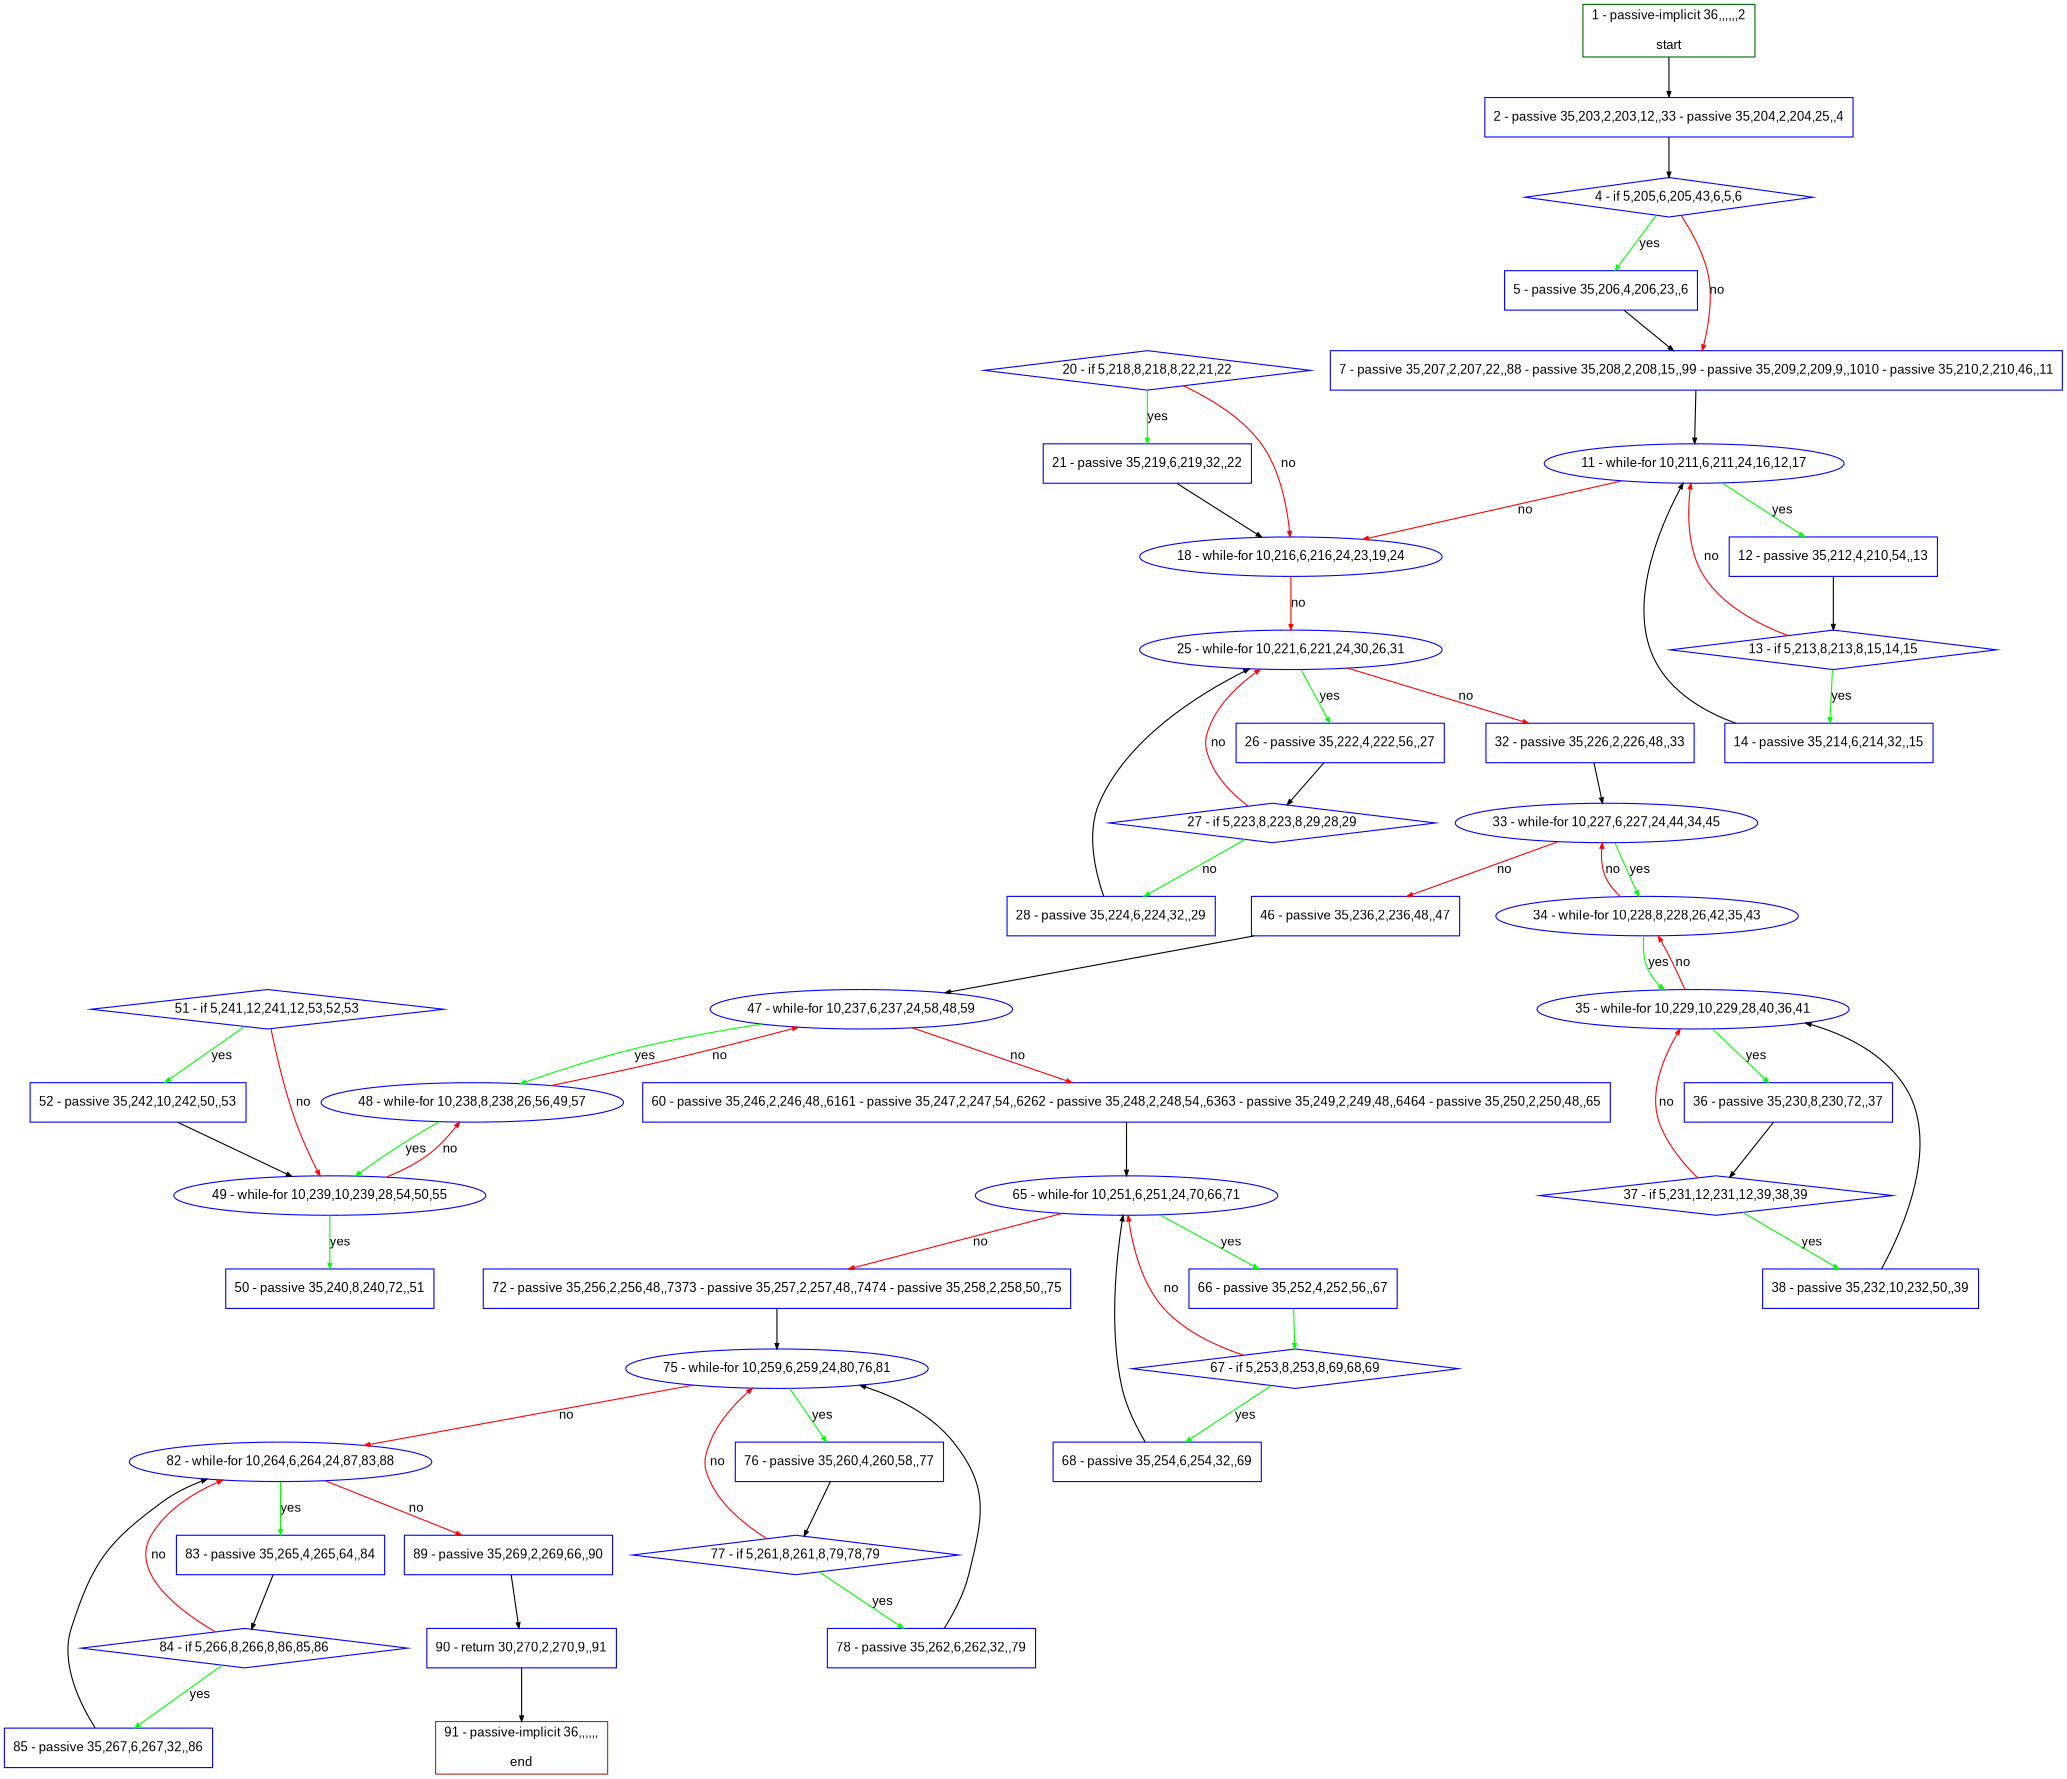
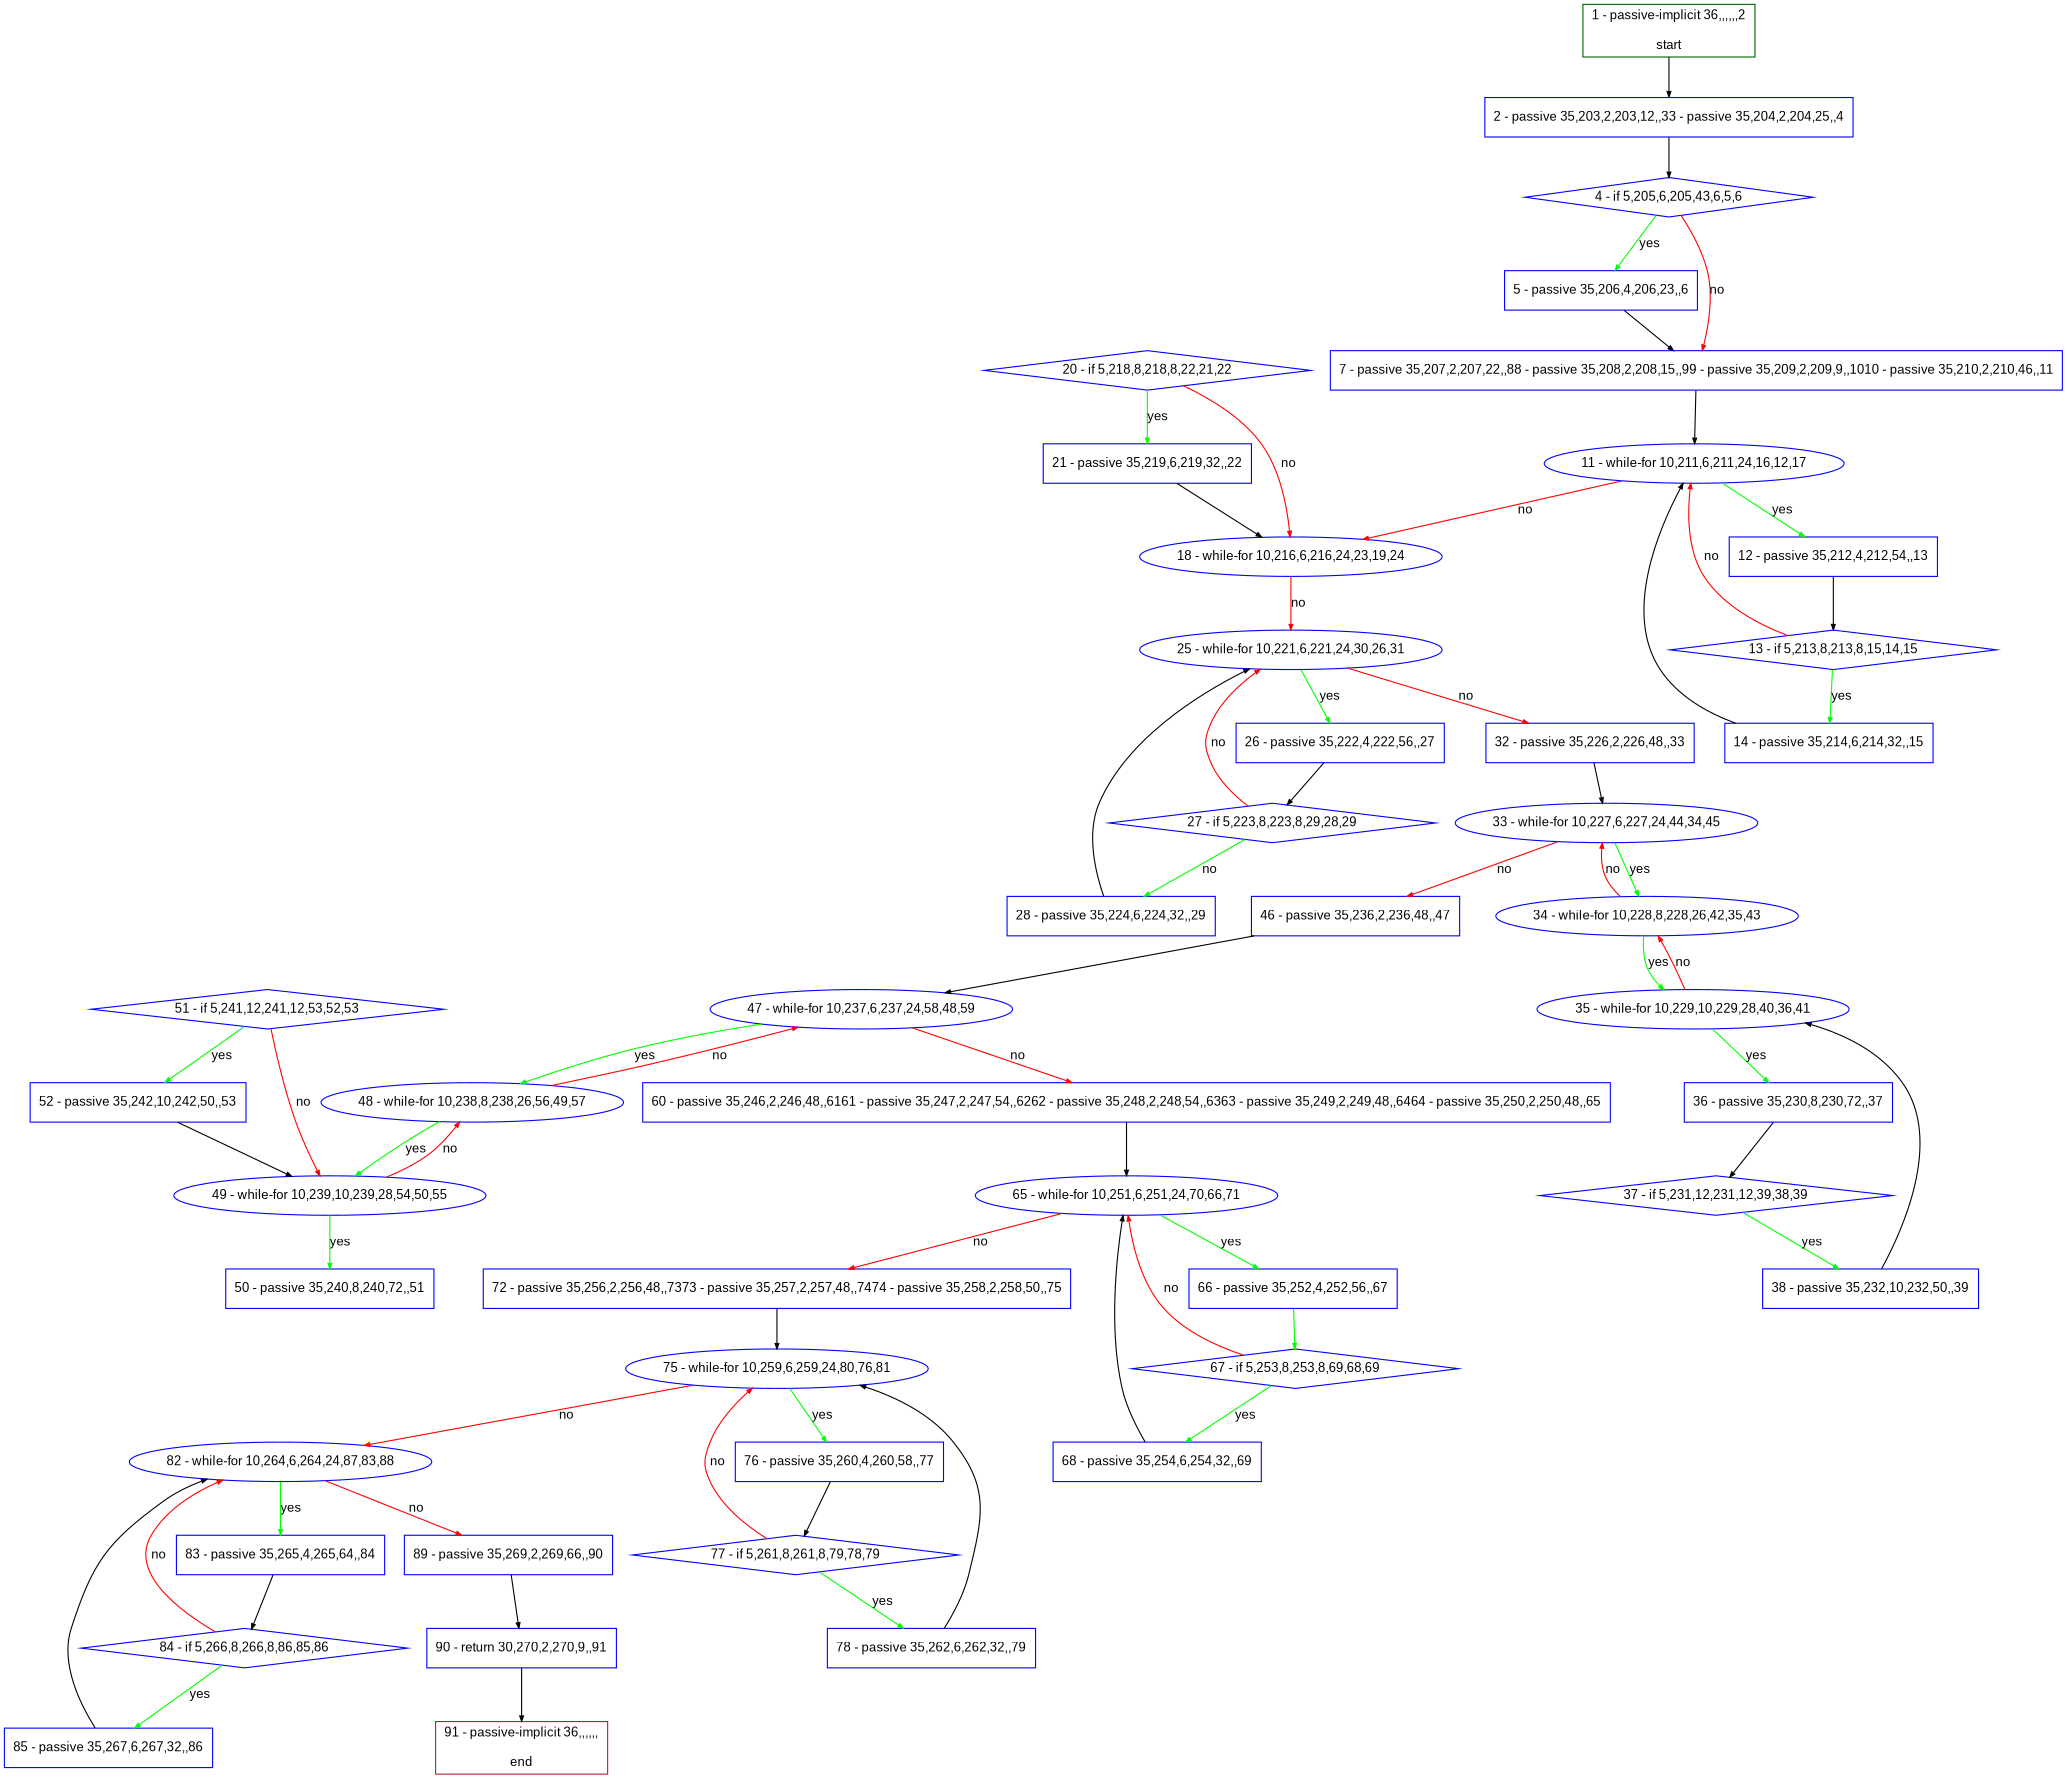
(1833, 557) -> (1833, 557)
(1656, 1110) -> none
